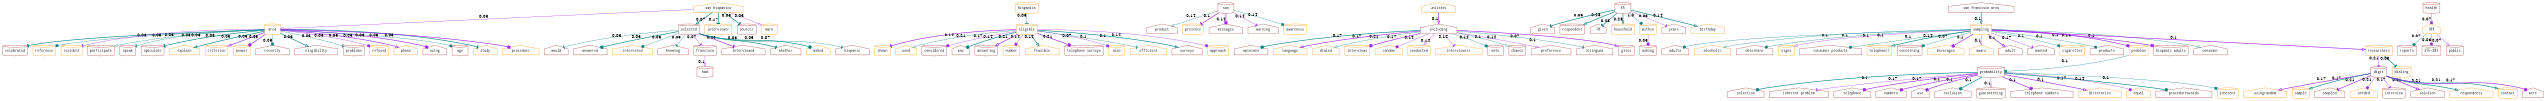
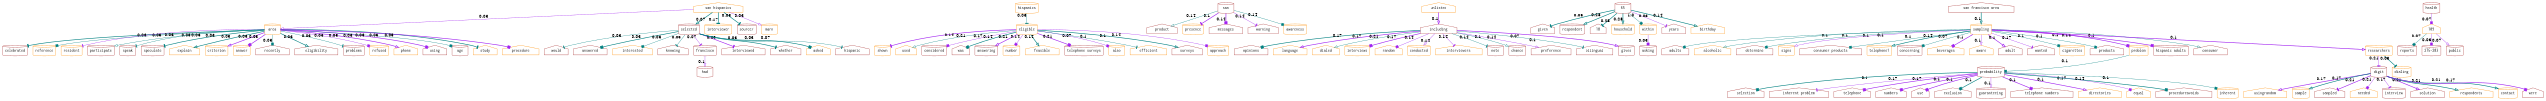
(1469, 39) -> (1469, 39)
